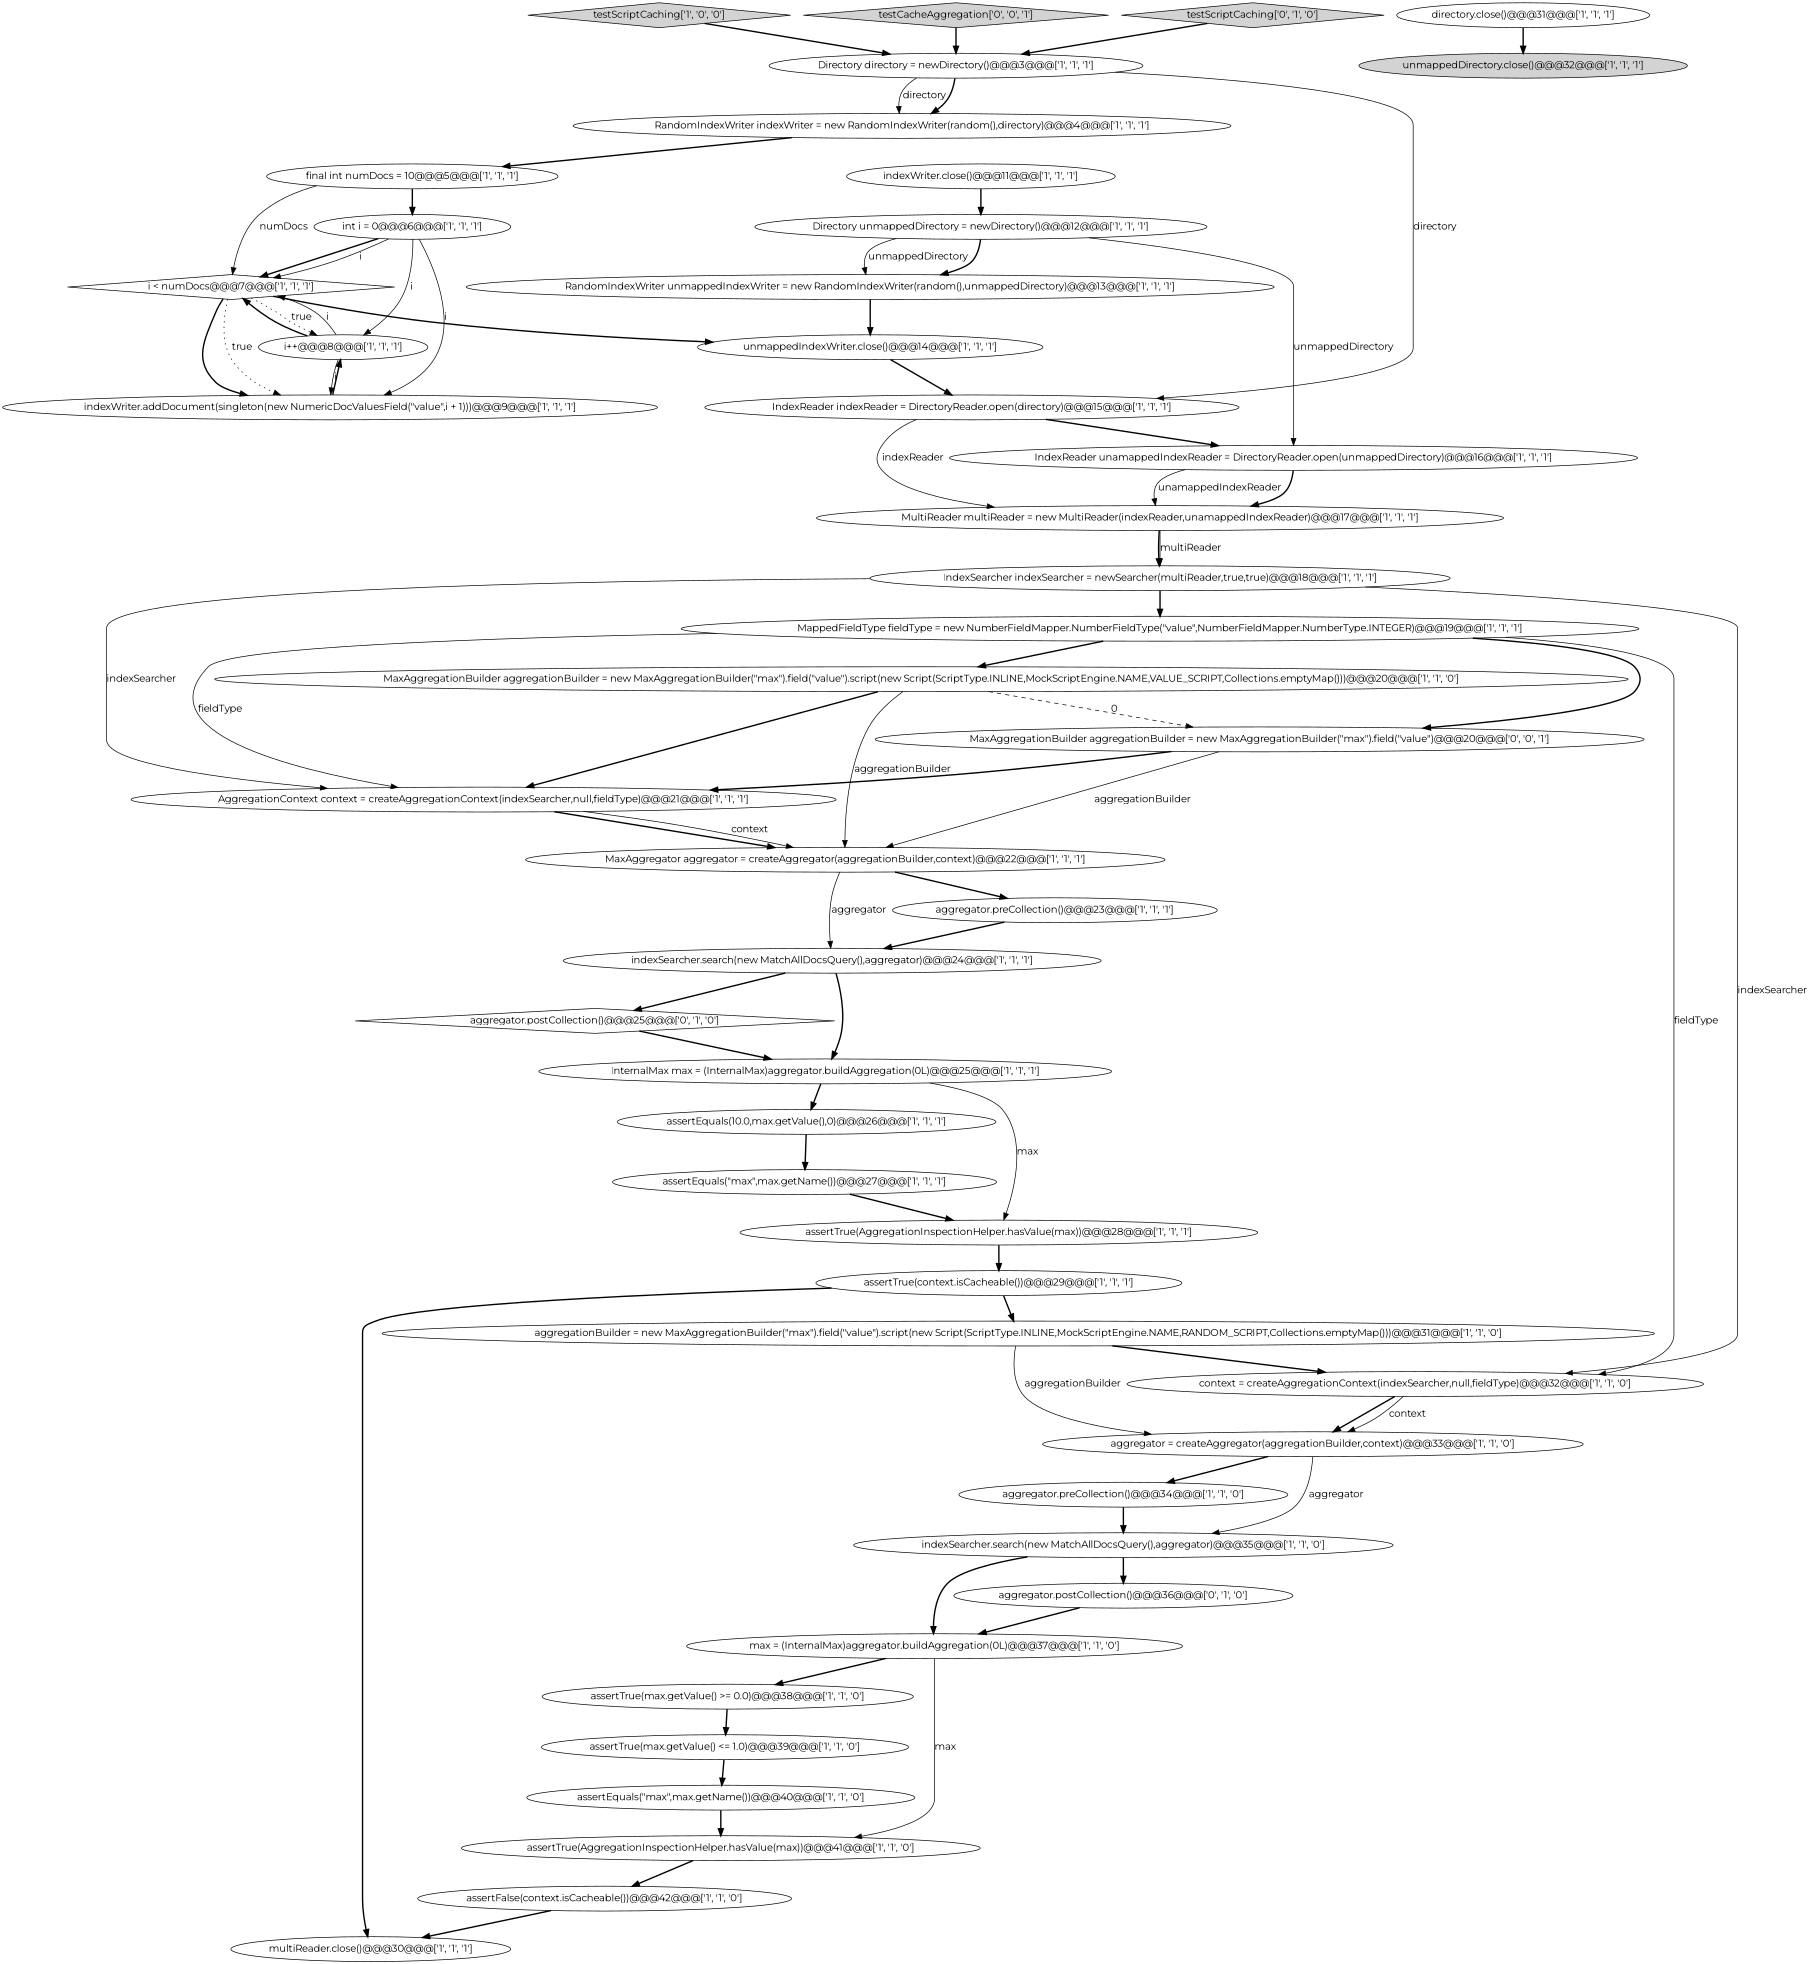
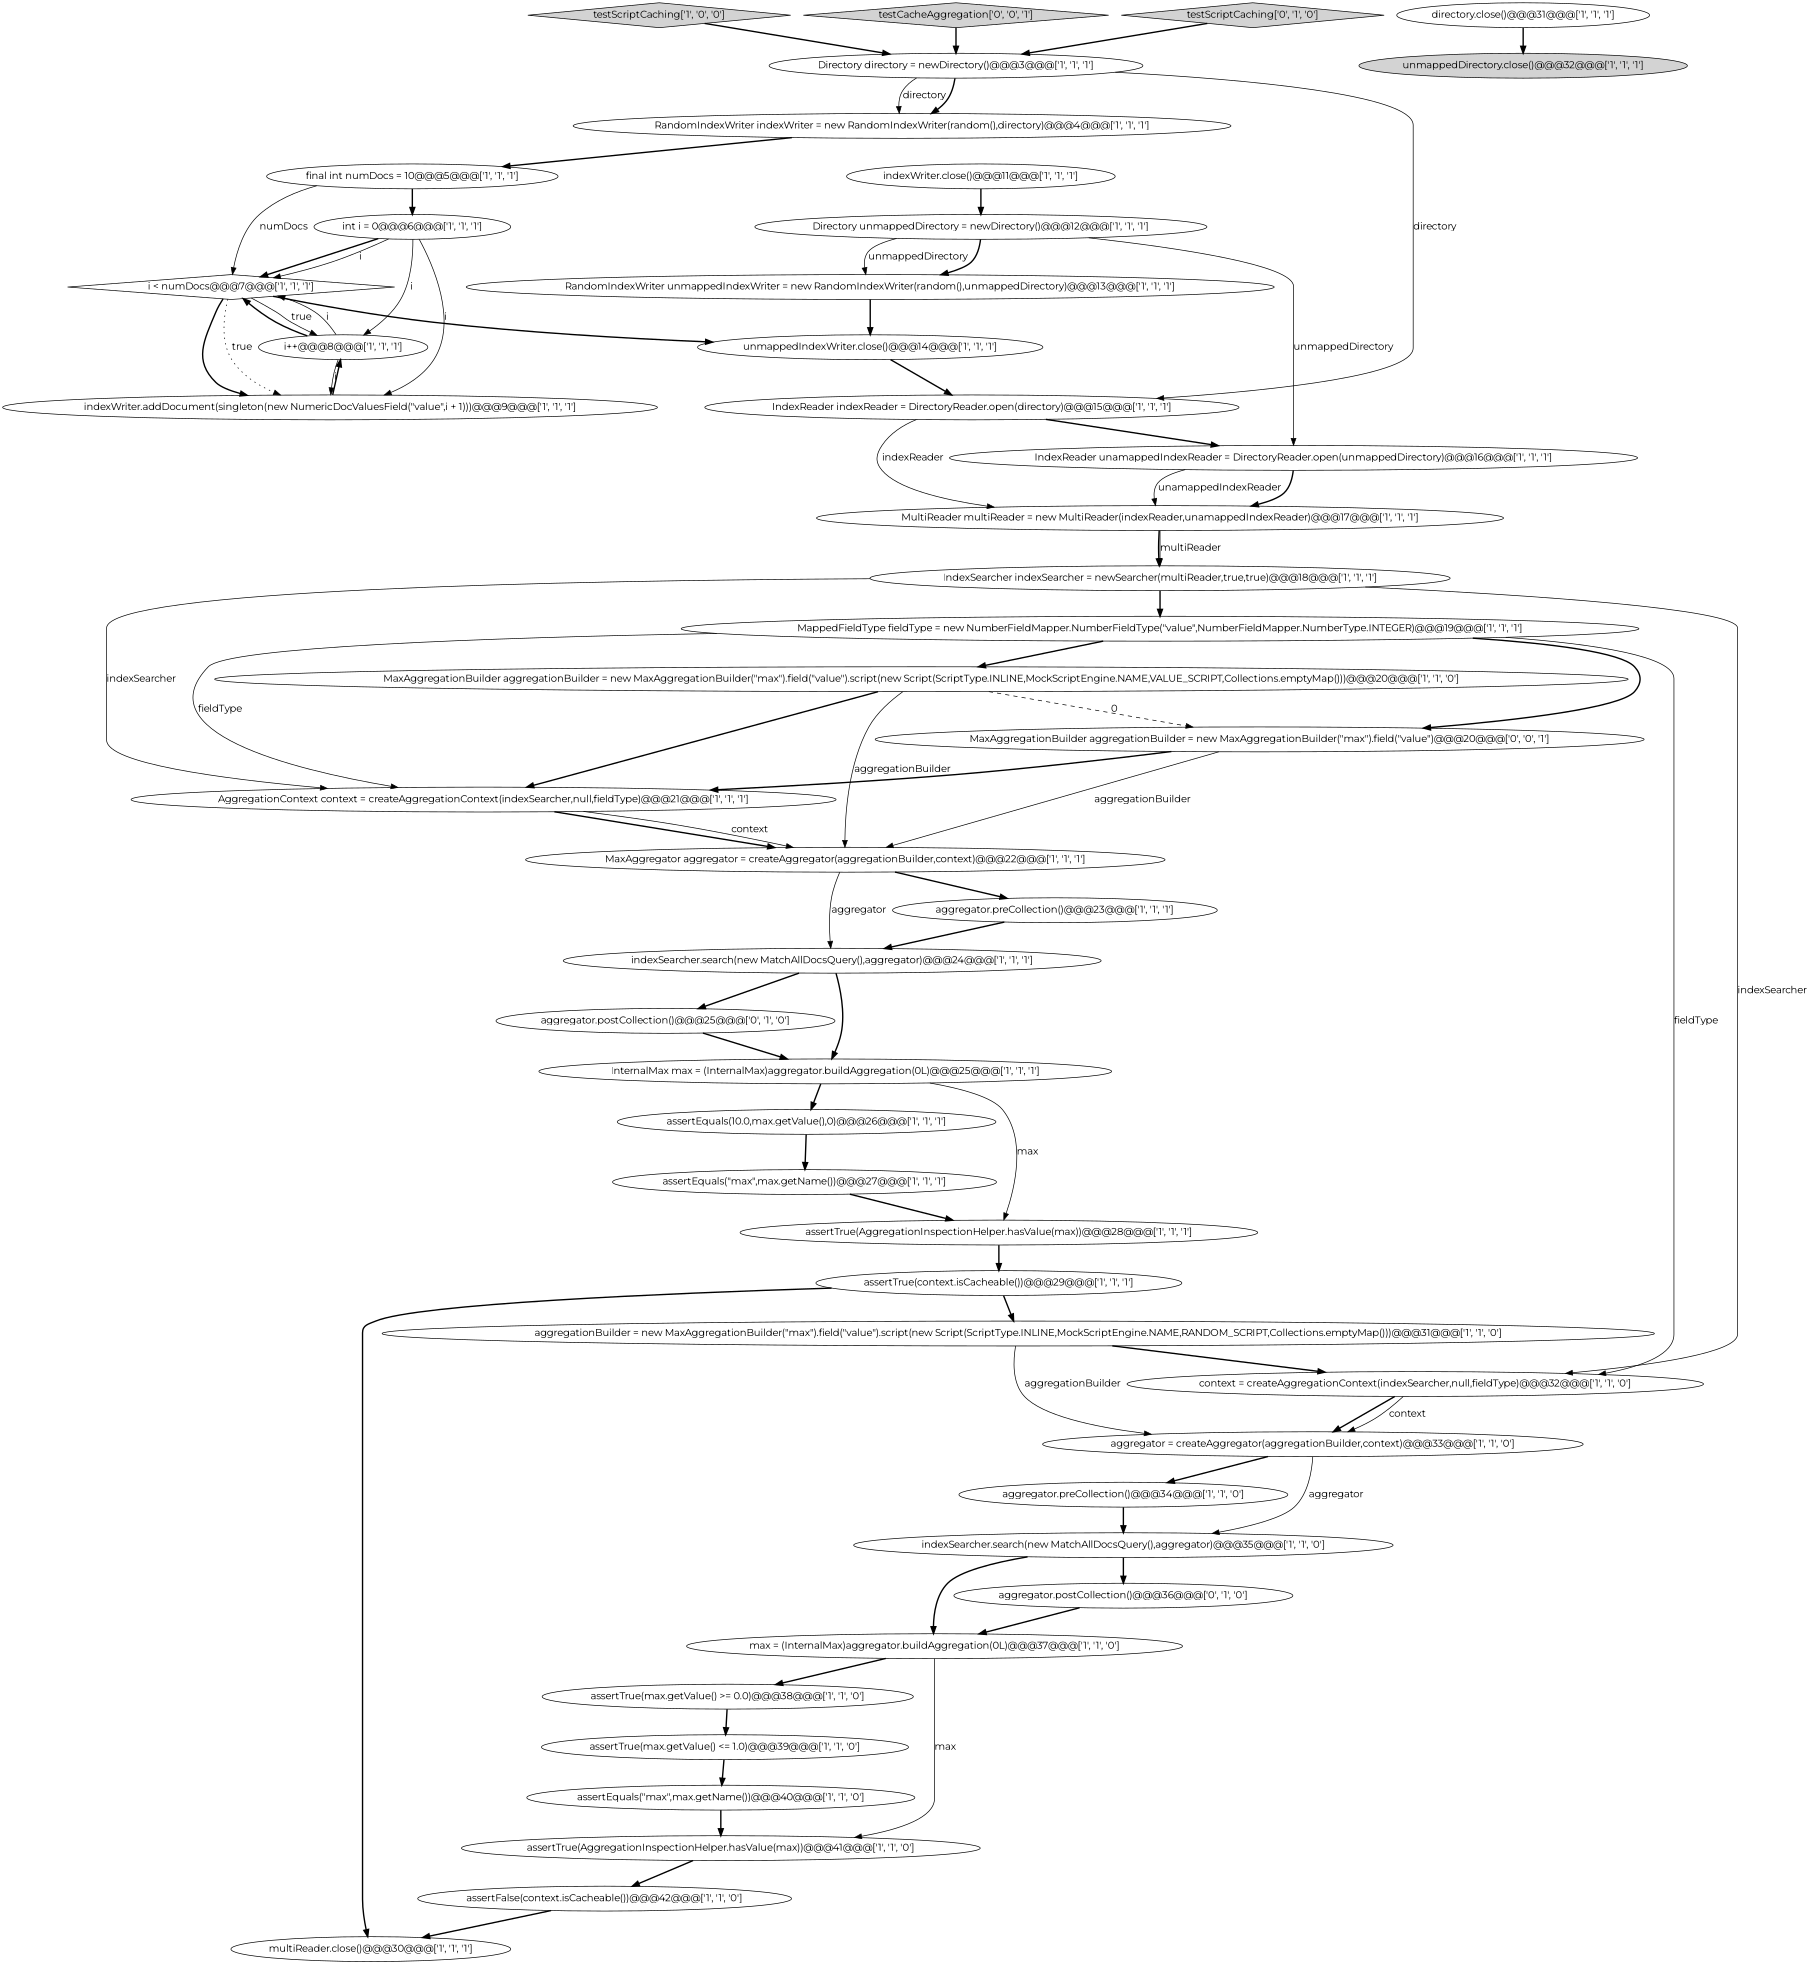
(281, 315) -> (281, 315)
(595, 1021) -> (665, 1021)
